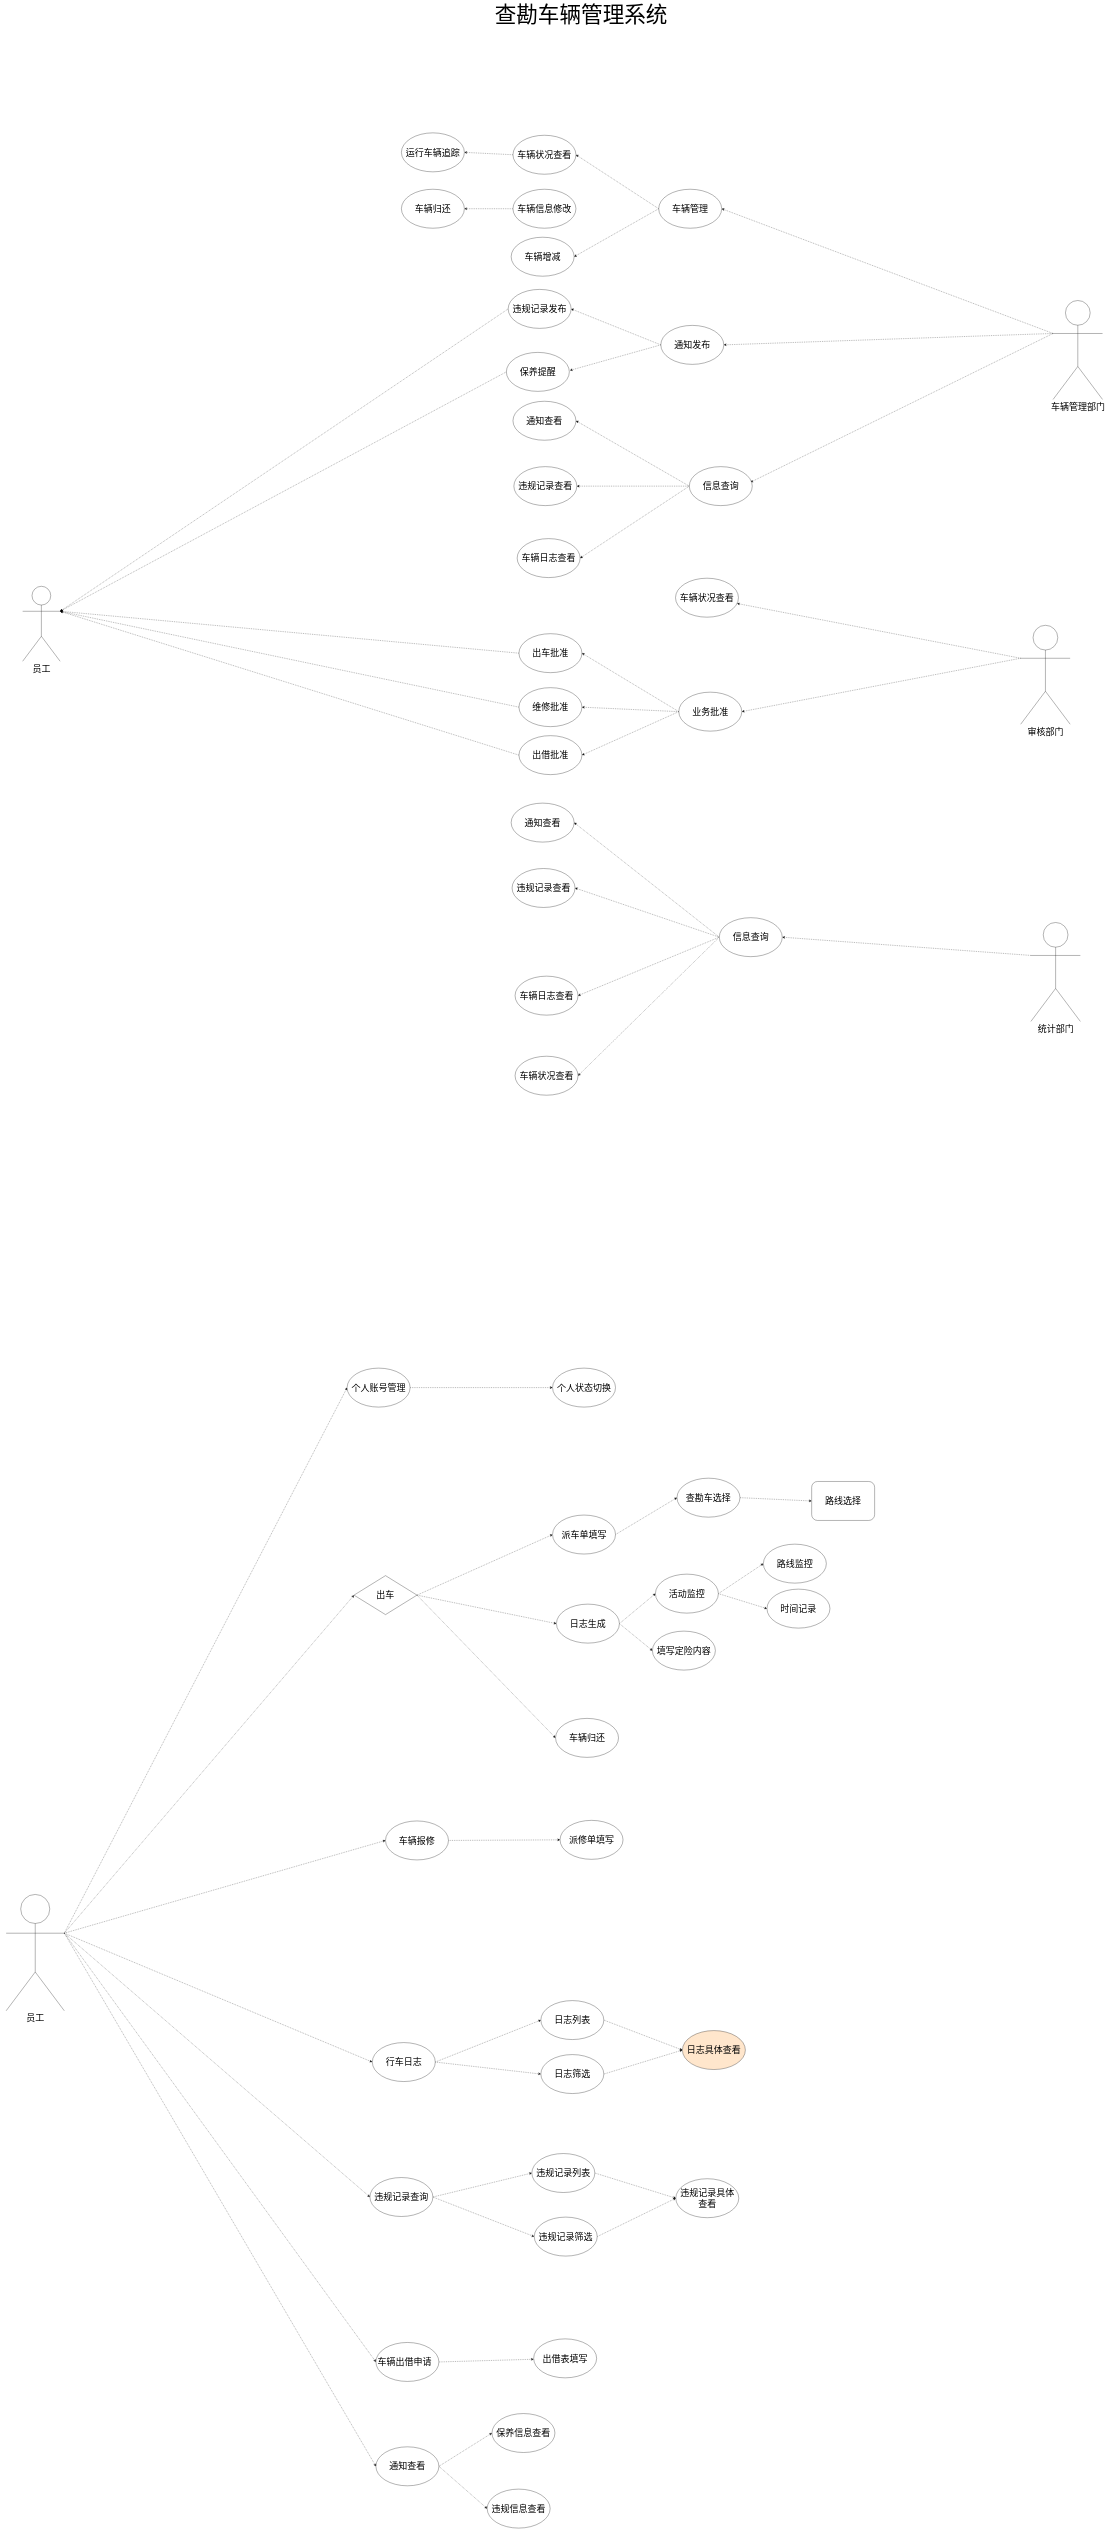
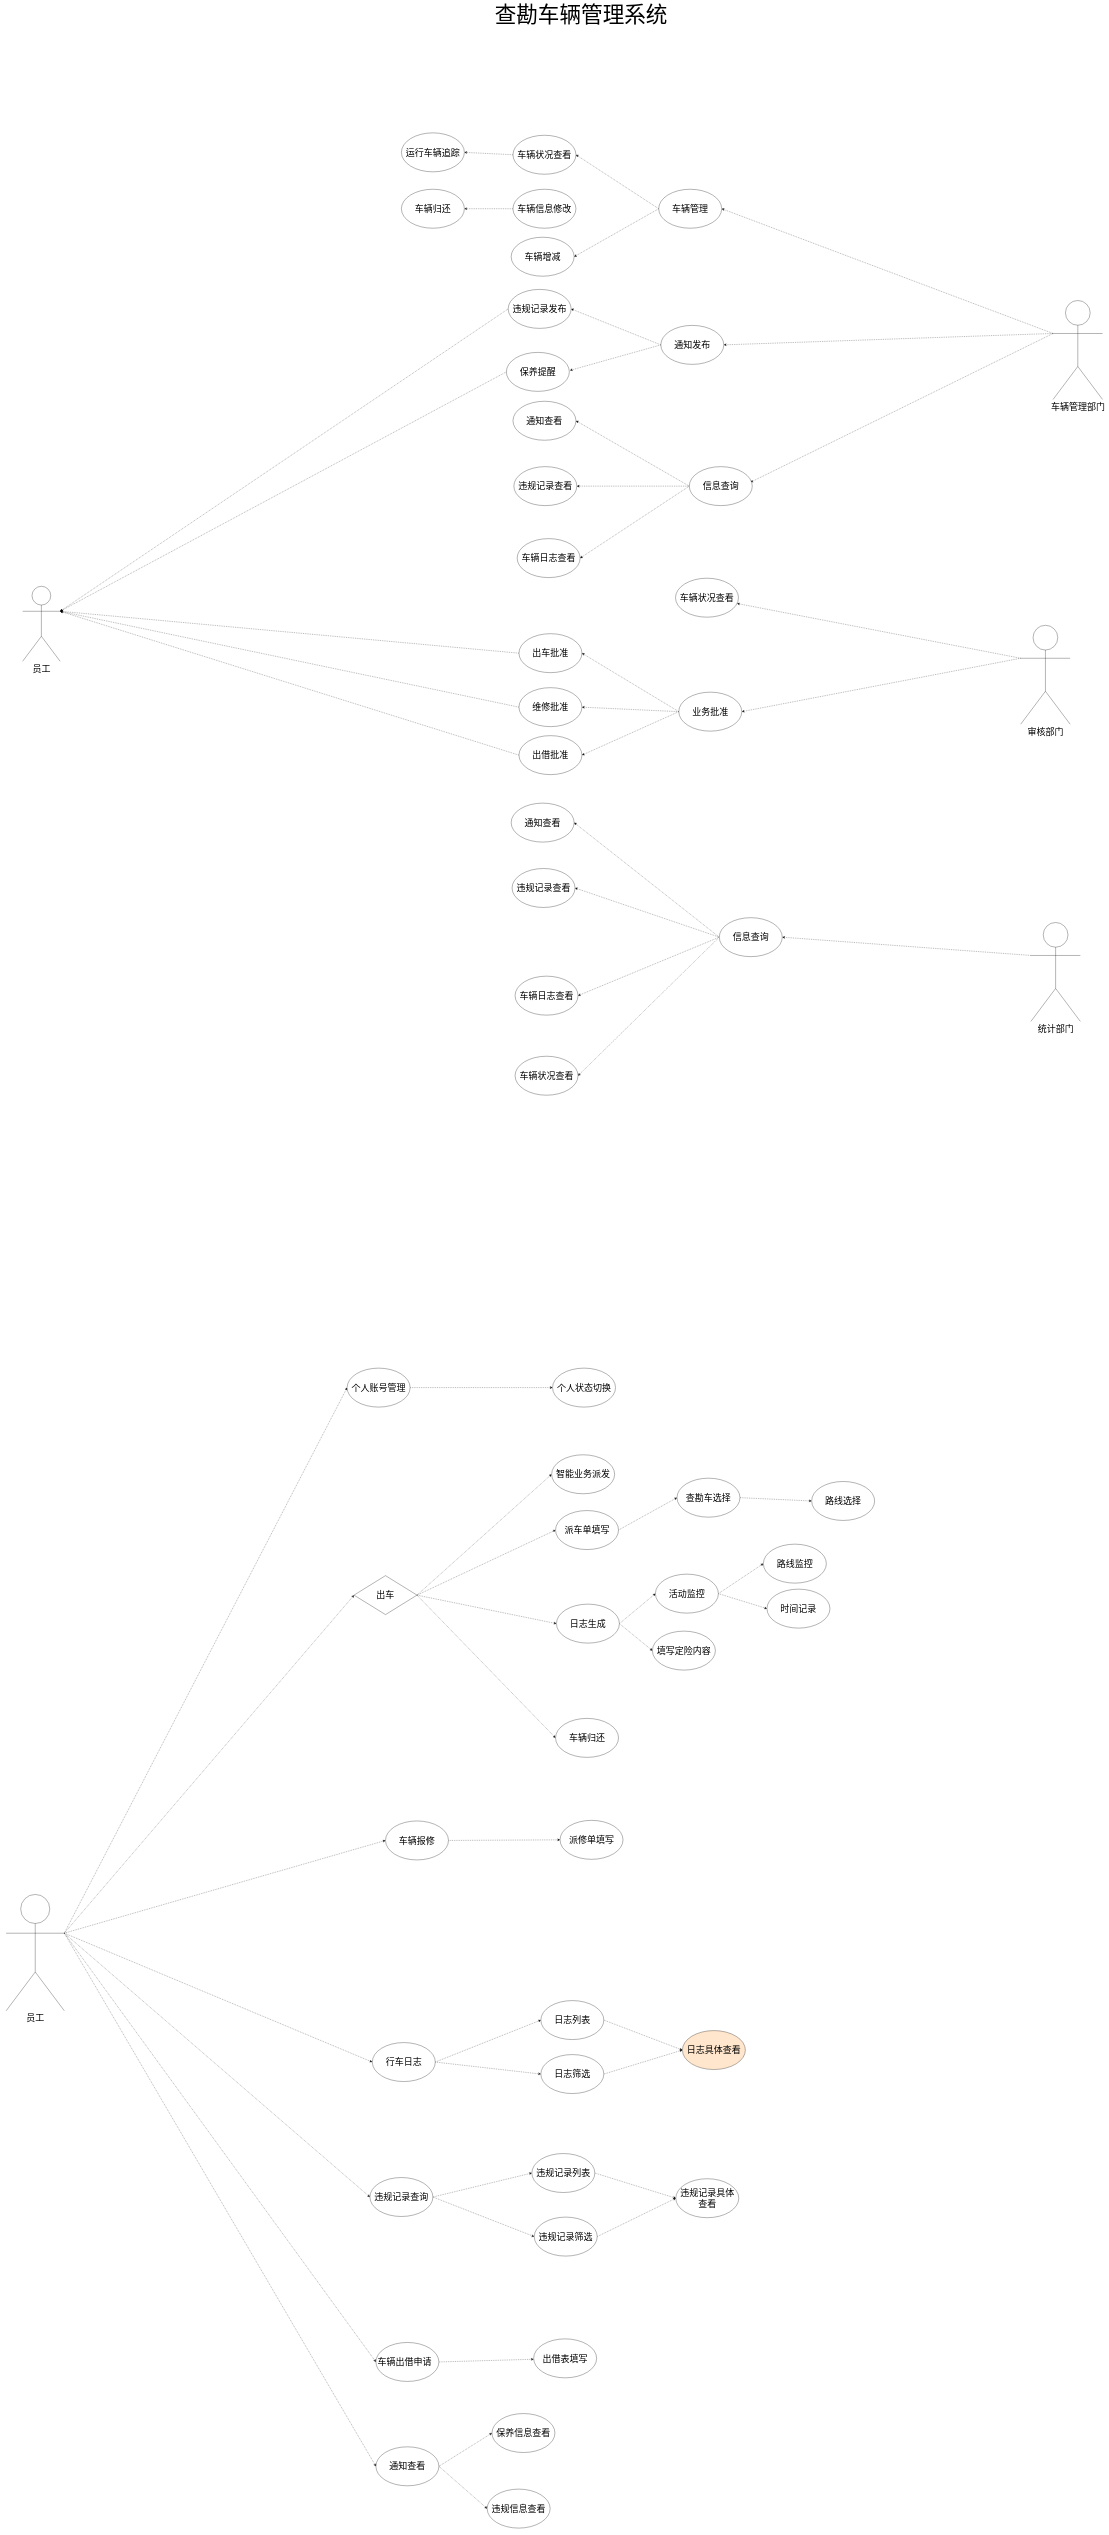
none -> (583, 1474)
none -> (549, 1477)
(843, 1501) -> (843, 1501)
(584, 1535) -> (587, 1530)
